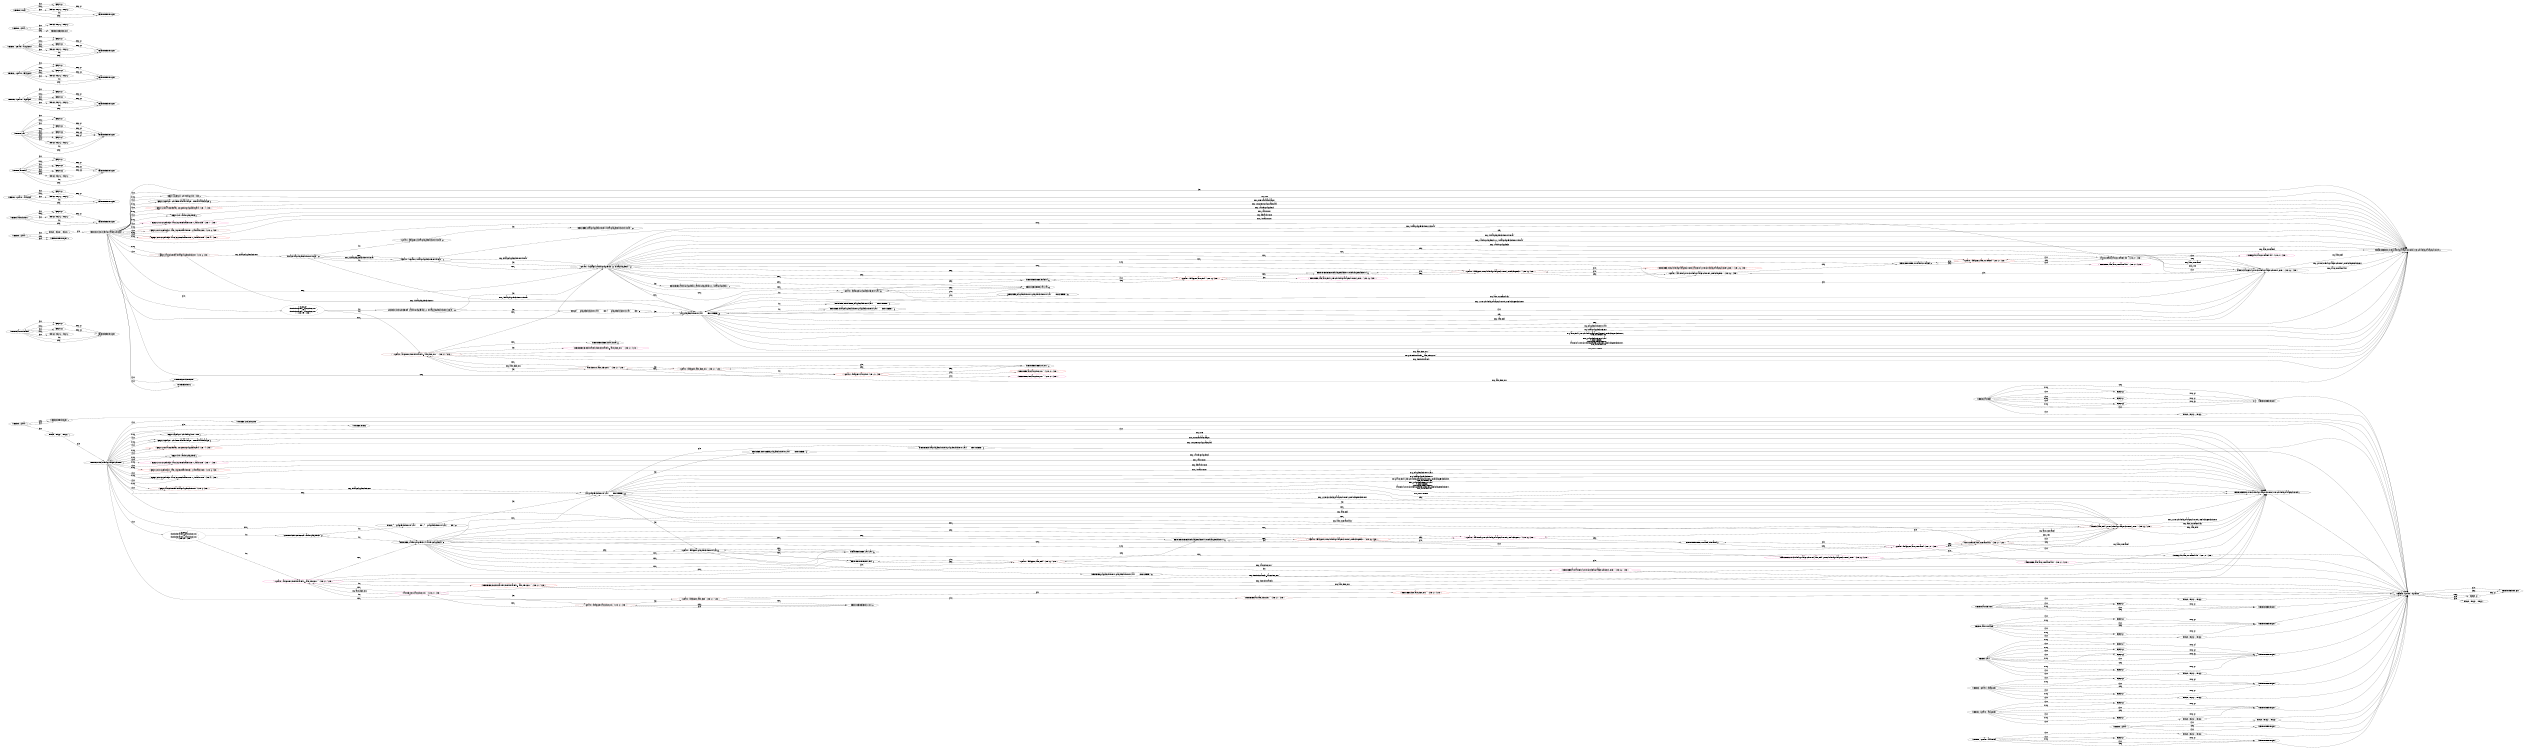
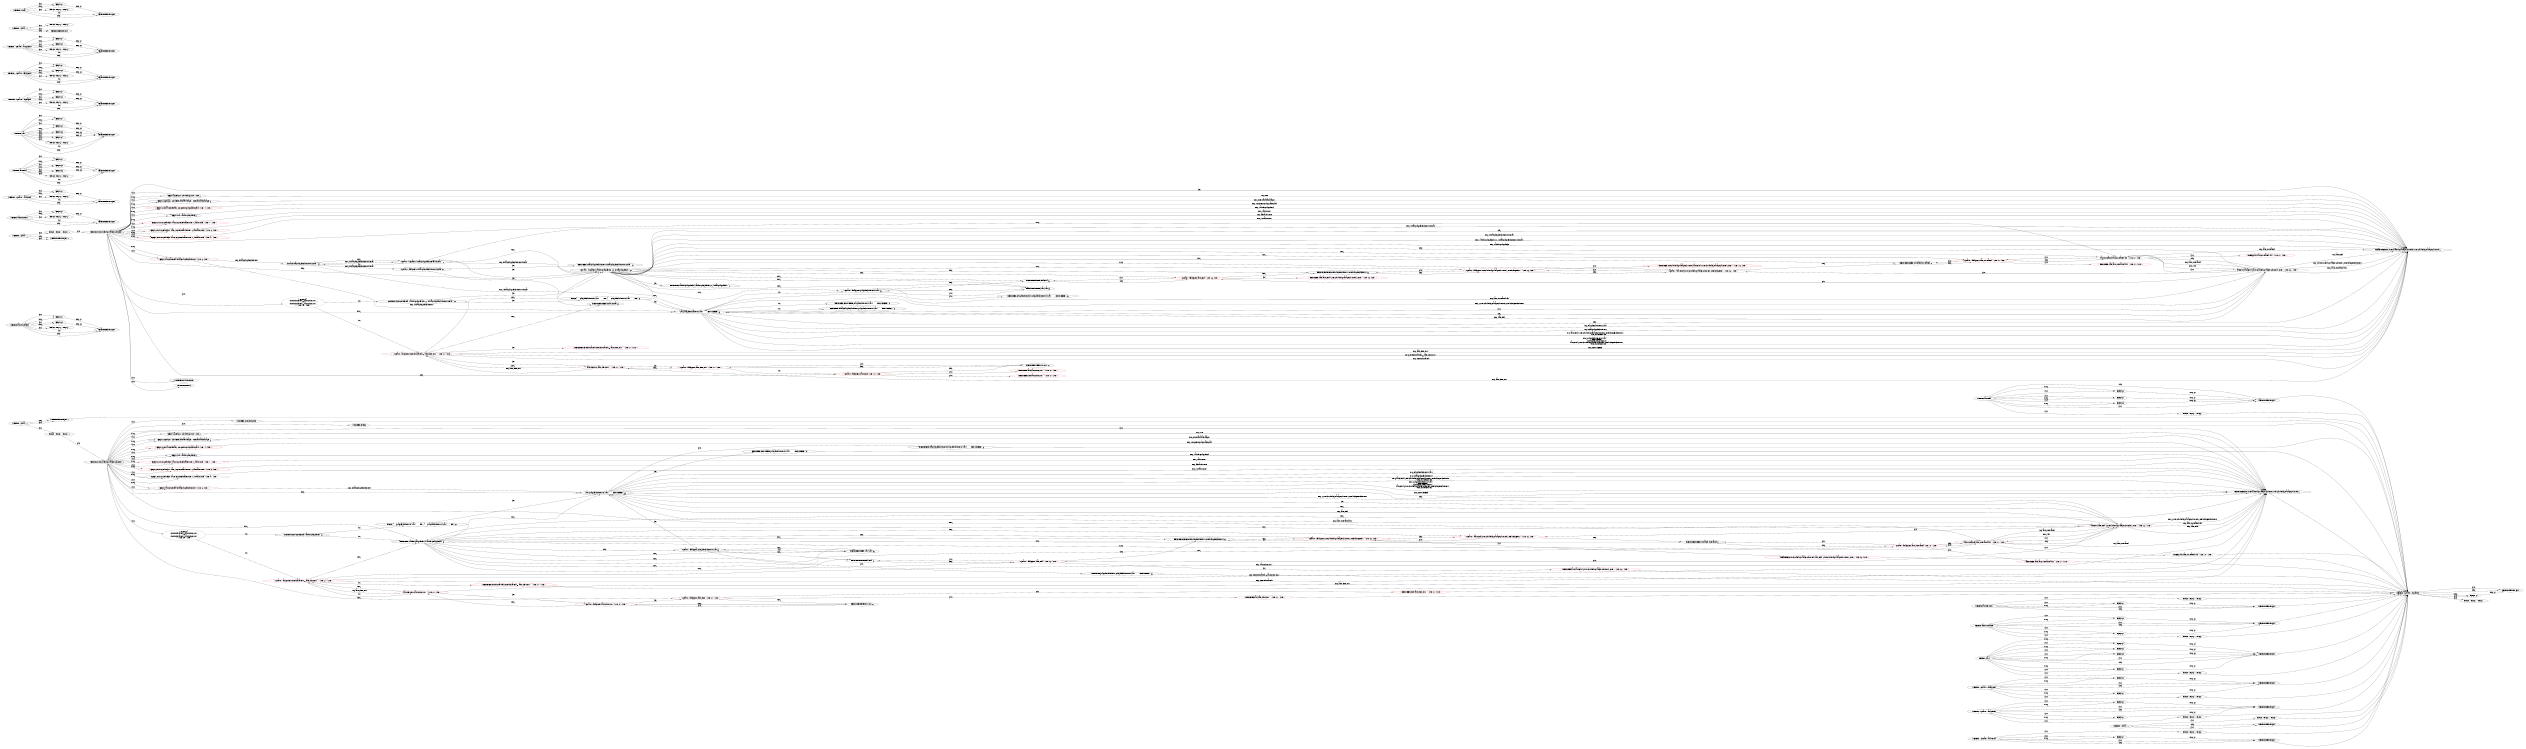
(359, 246) -> (359, 266)
none -> (516, 280)
